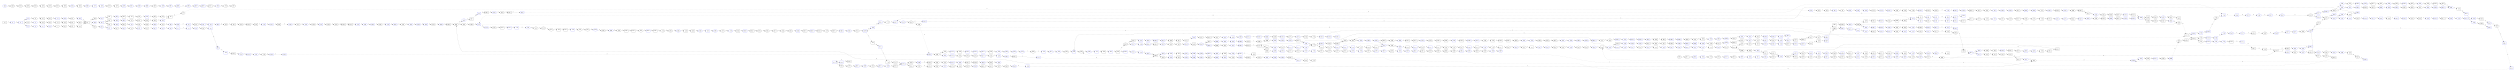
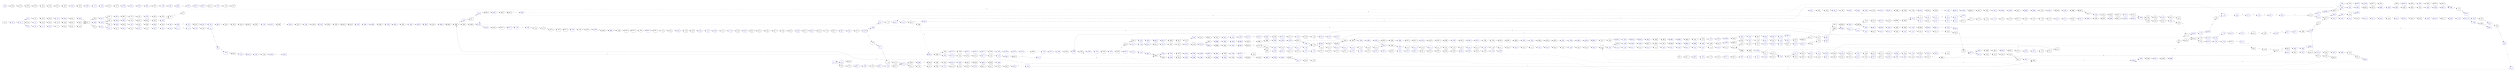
(2389, 4) -> none
